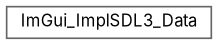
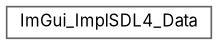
(109, 22) -> (109, 22)
